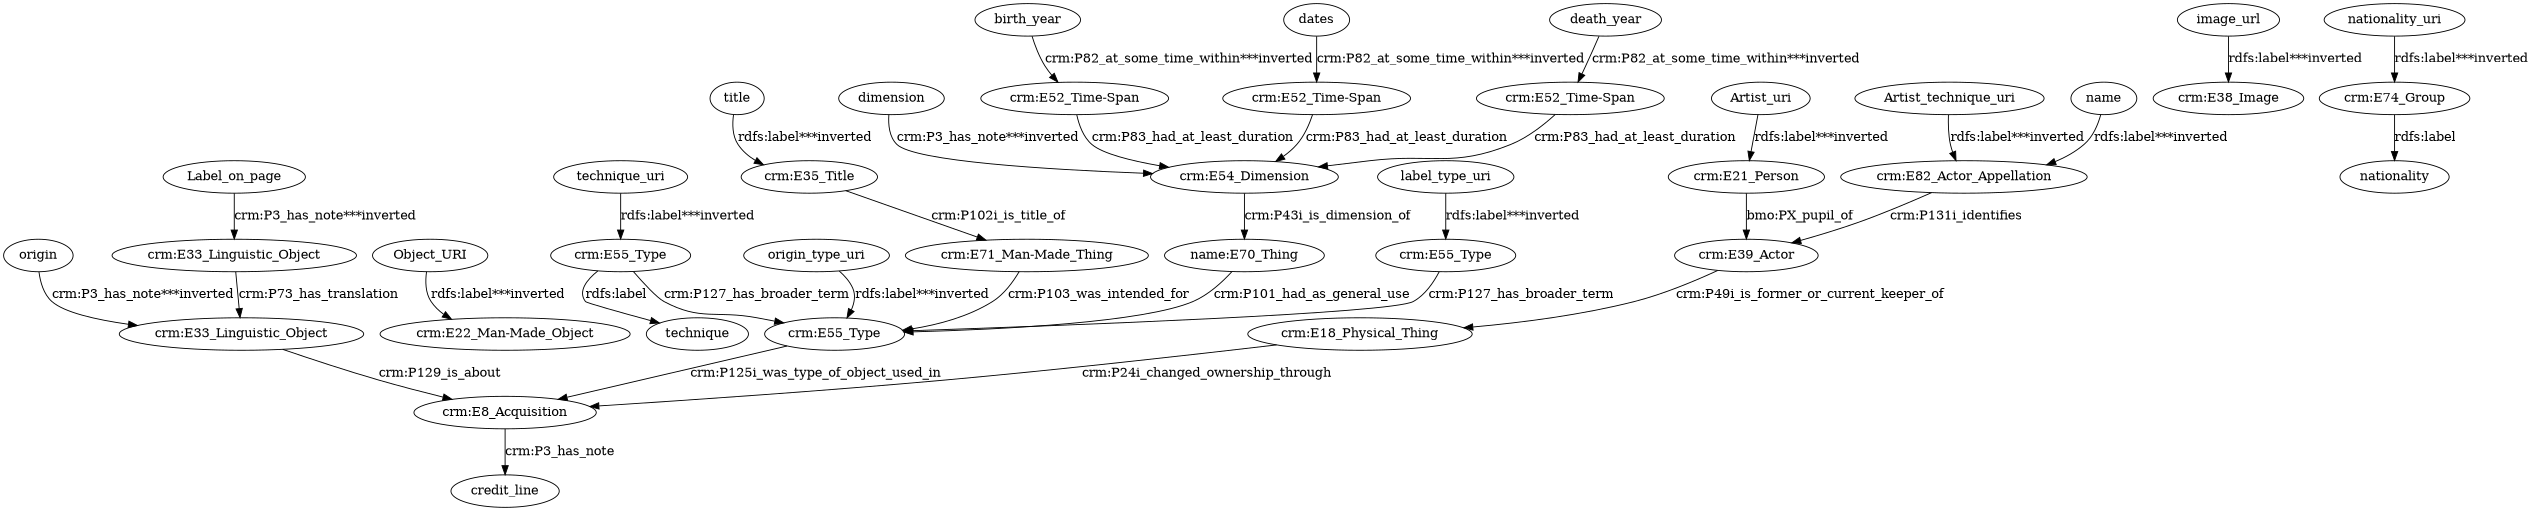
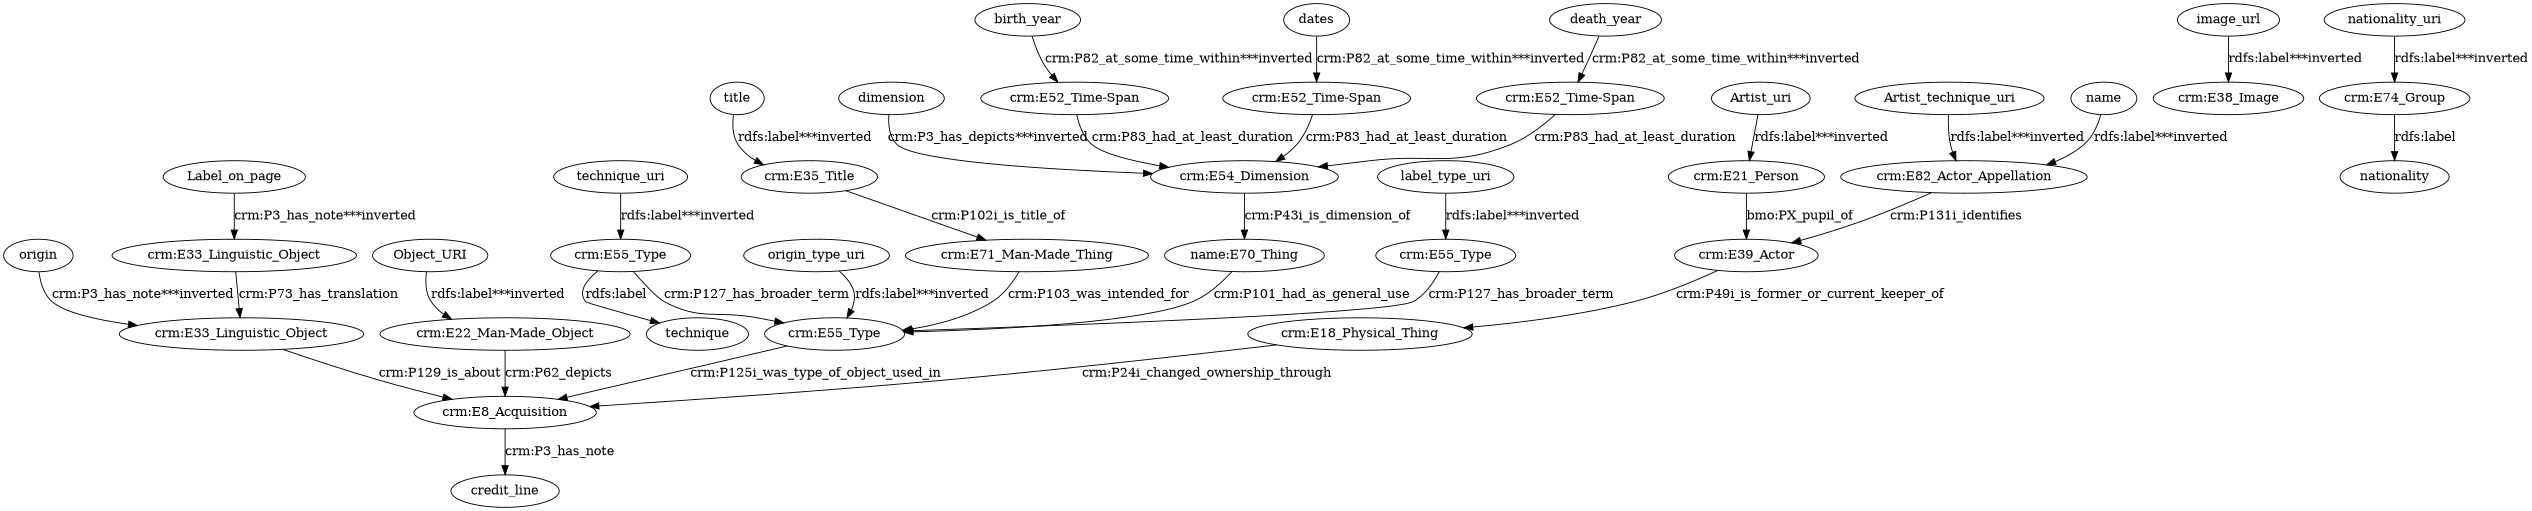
(988, 138) -> (988, 138)
none -> (505, 369)
